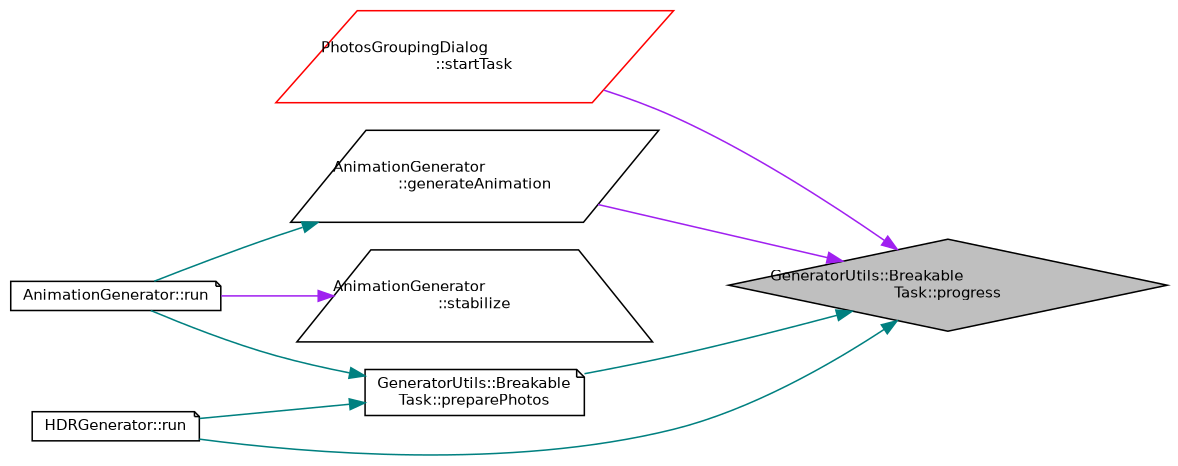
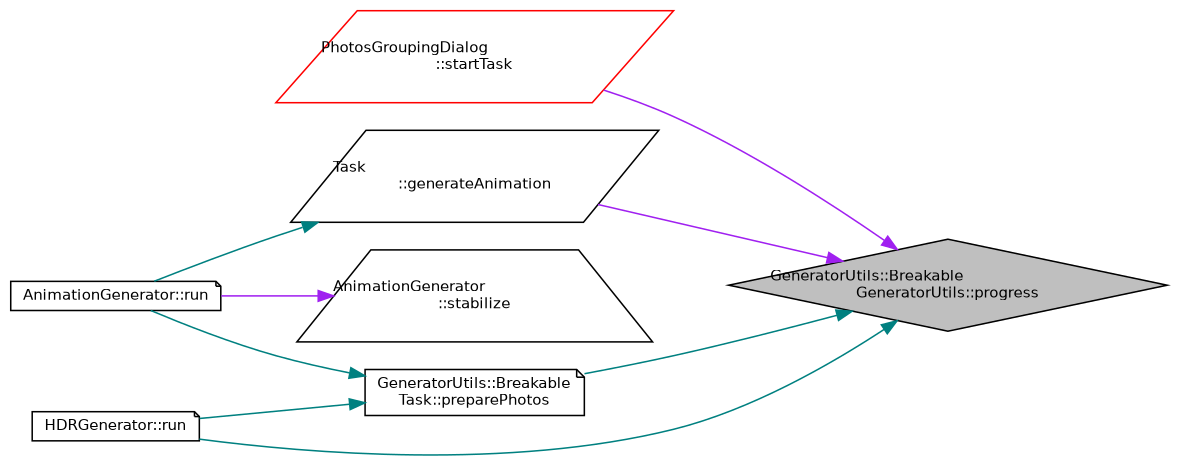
(475, 176) -> (475, 176)
(948, 285) -> (948, 285)
